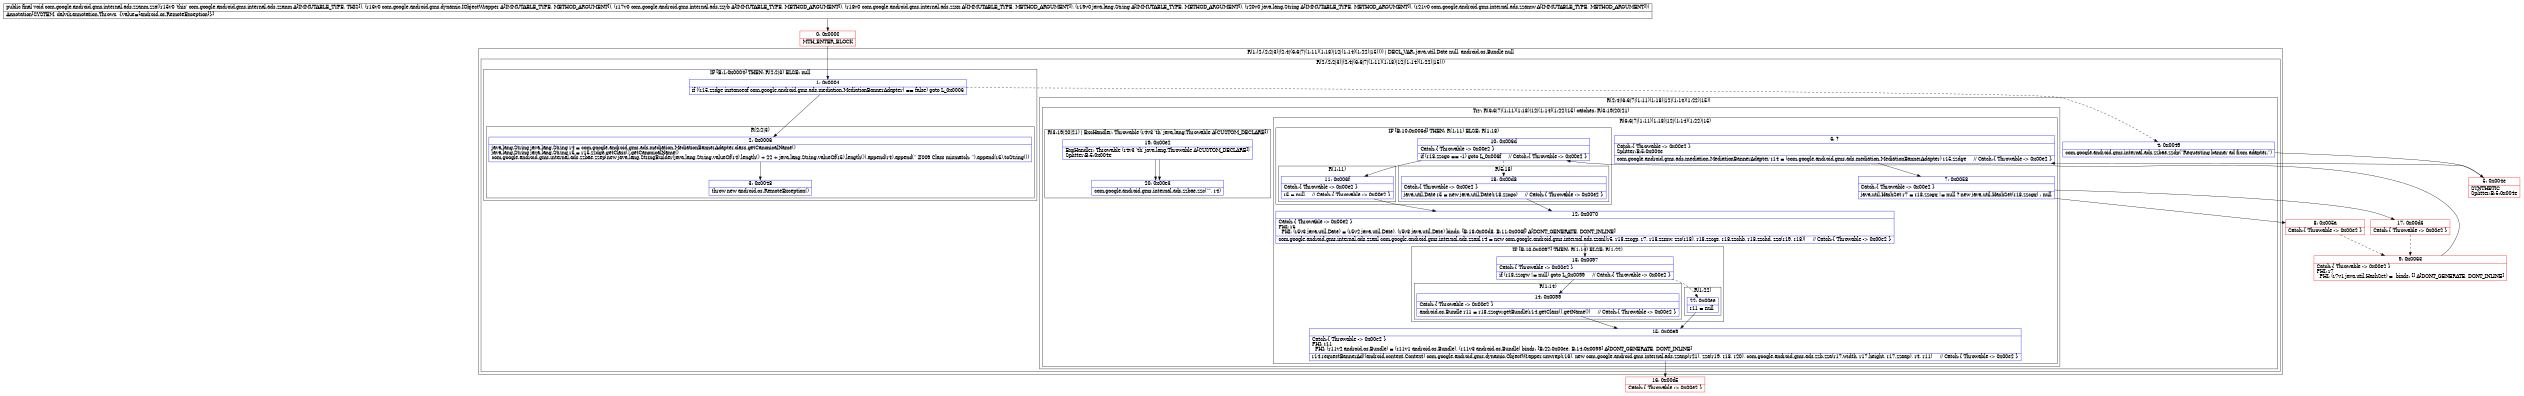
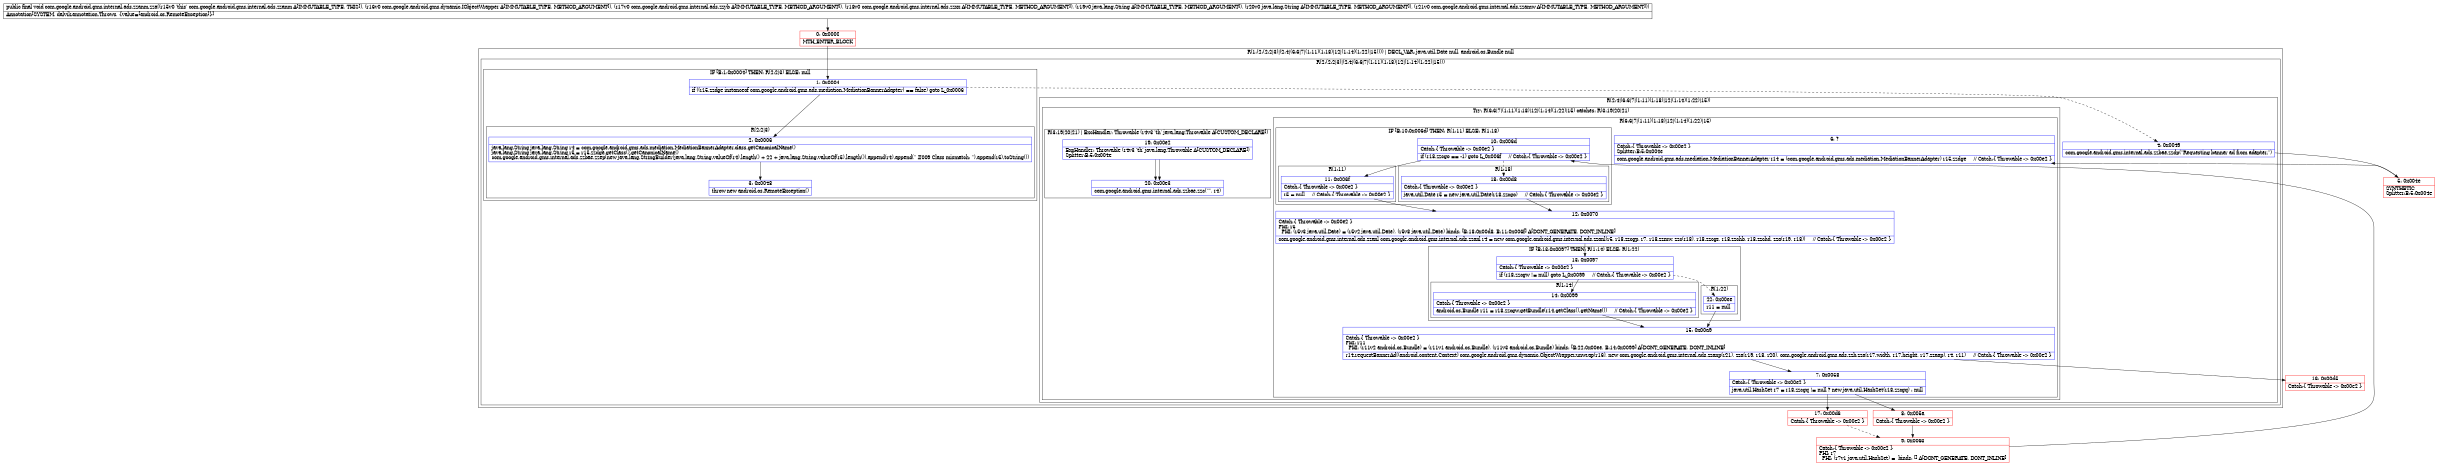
(1898, 169) -> (1770, 365)
(1504, 170) -> (1504, 170)
(2361, 245) -> (1913, 430)
